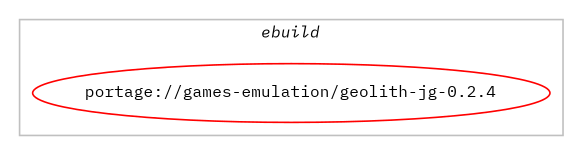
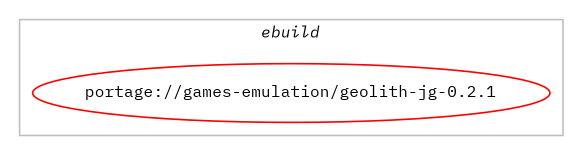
(291, 93) -> (291, 93)
